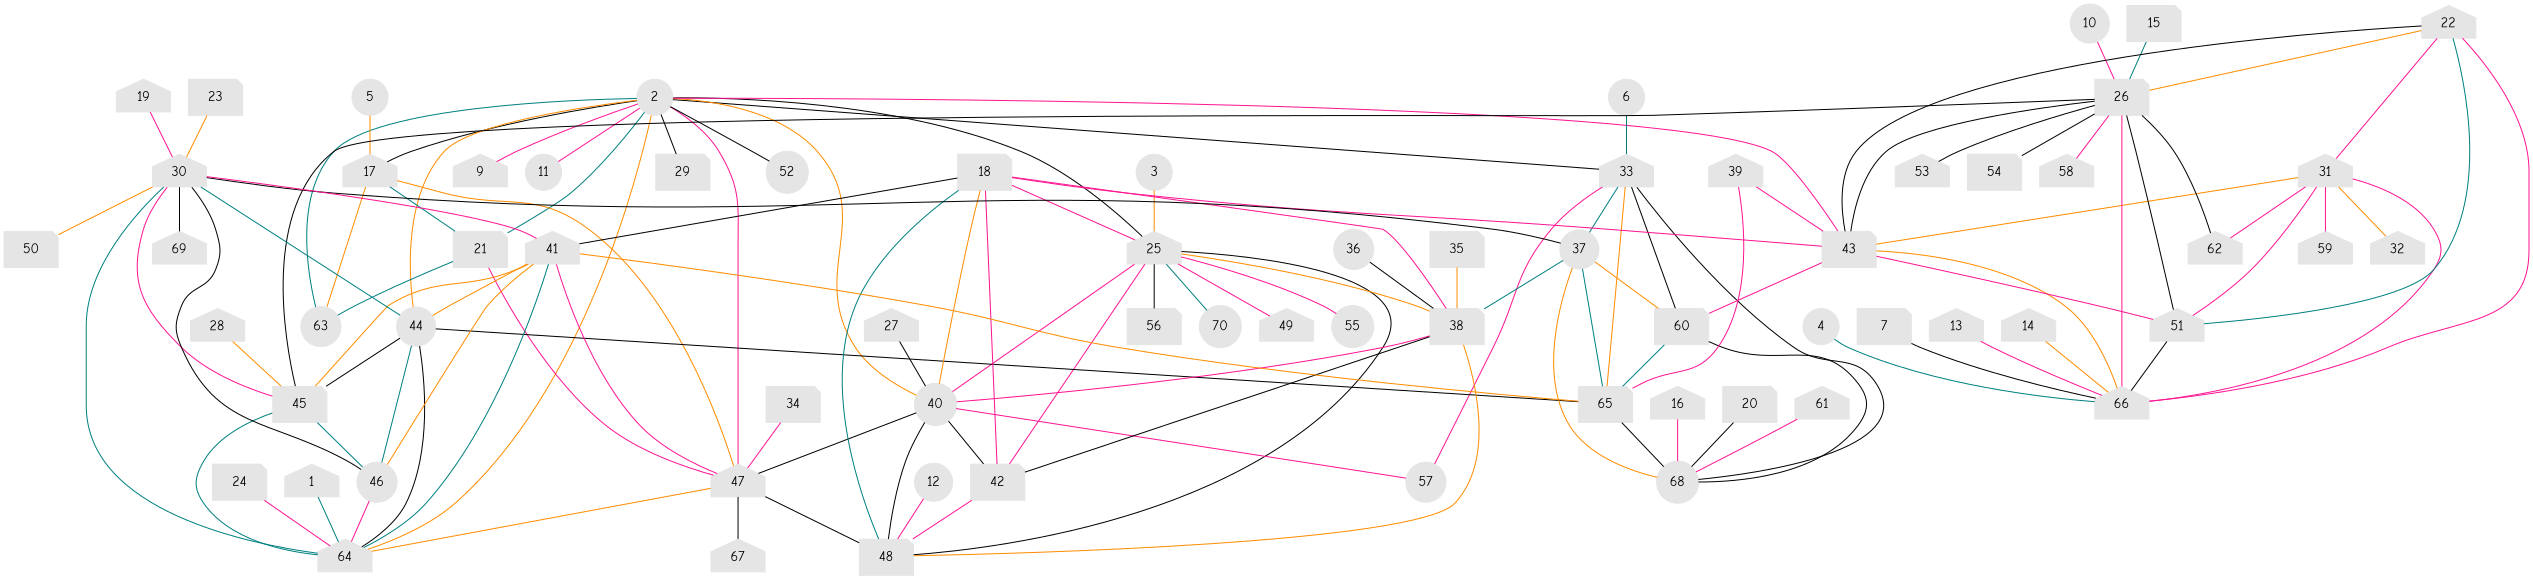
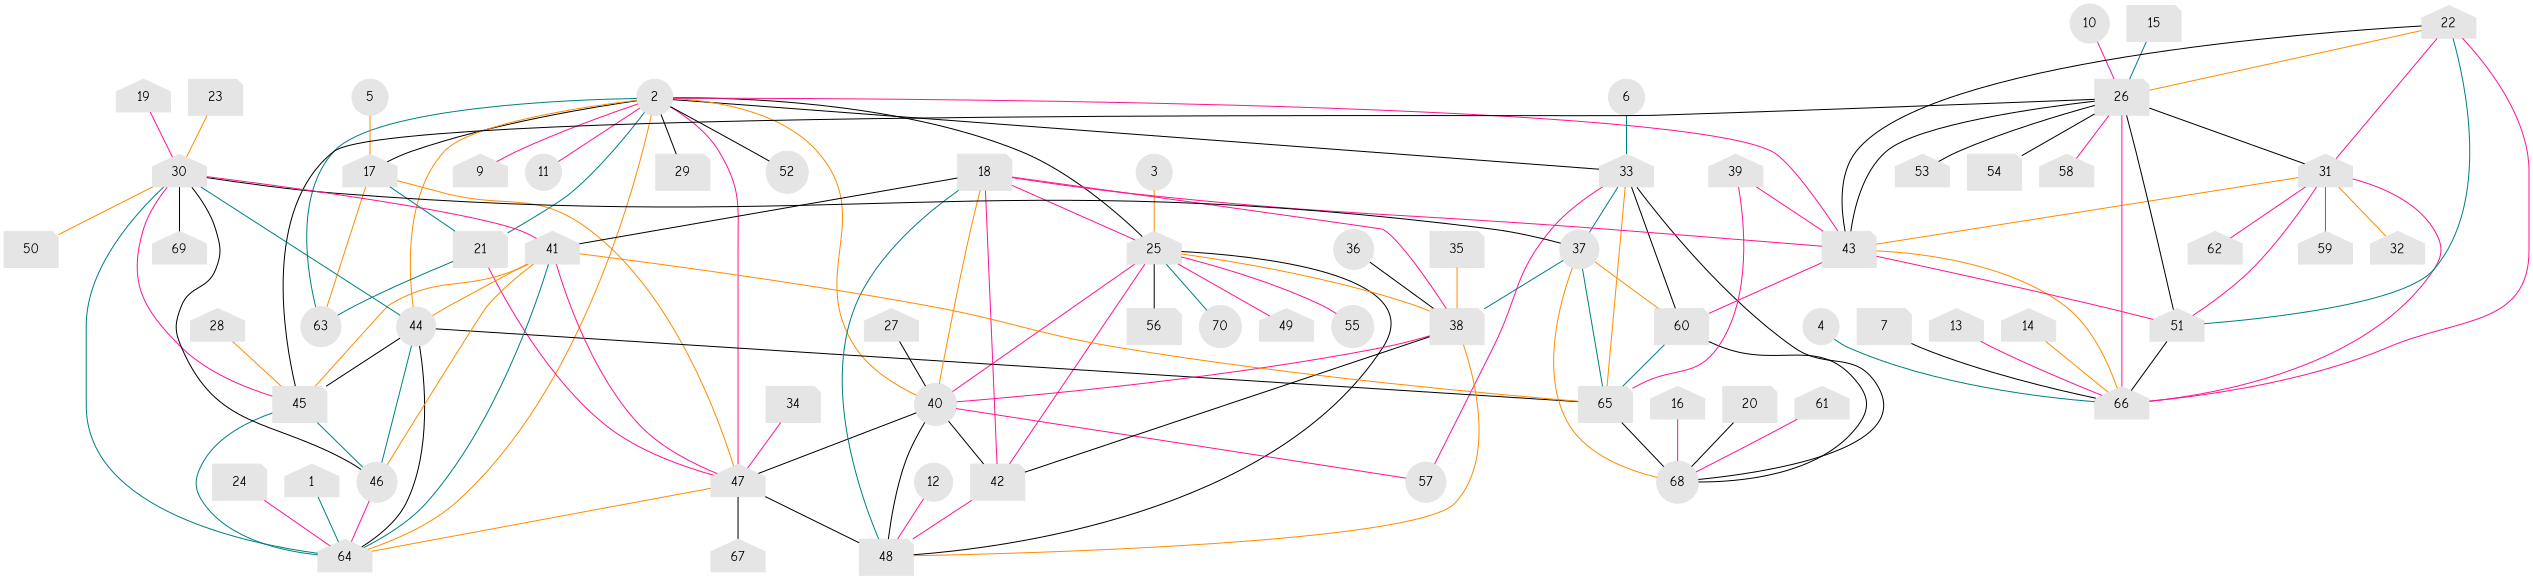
(2185, 169) -> (2227, 136)
